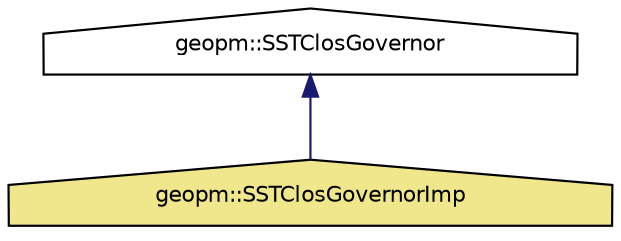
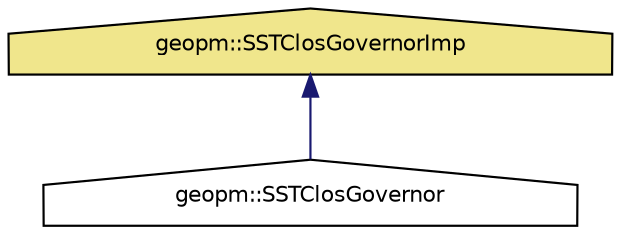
(310, 128) -> (310, 128)
